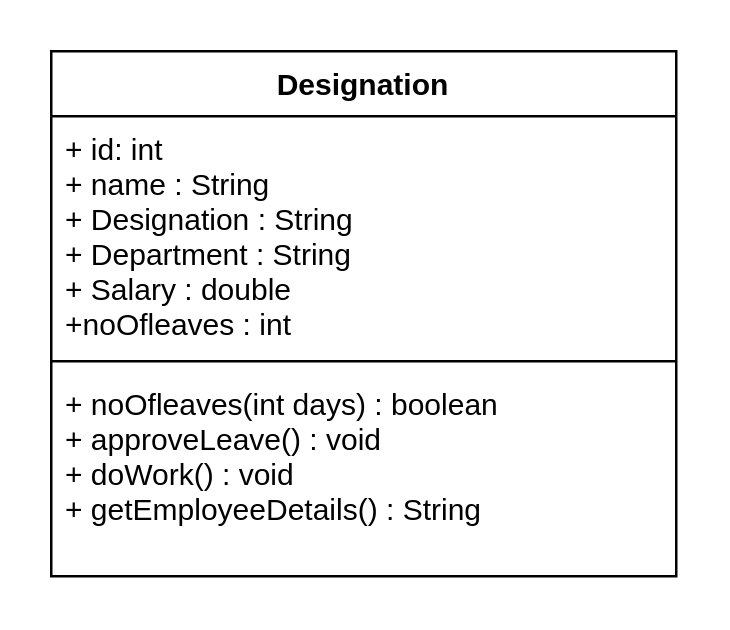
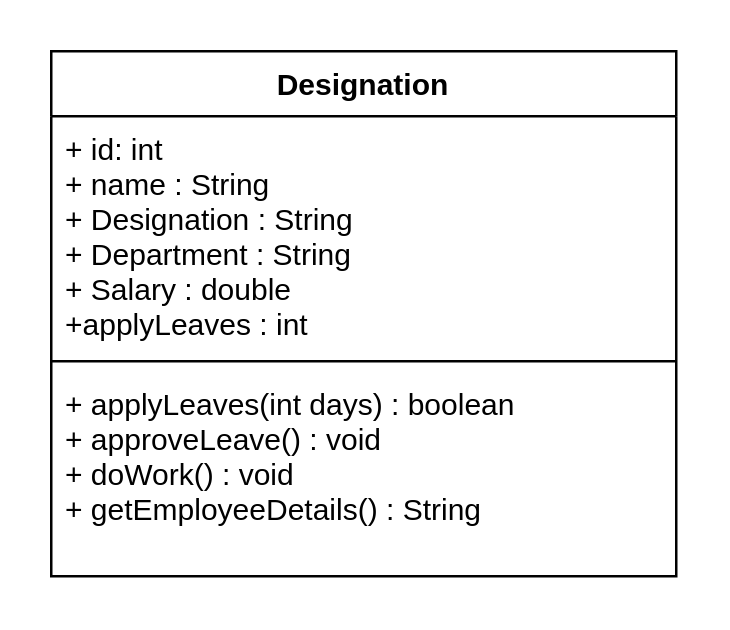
(121, 150) -> (121, 150)
(303, 405) -> (311, 405)
